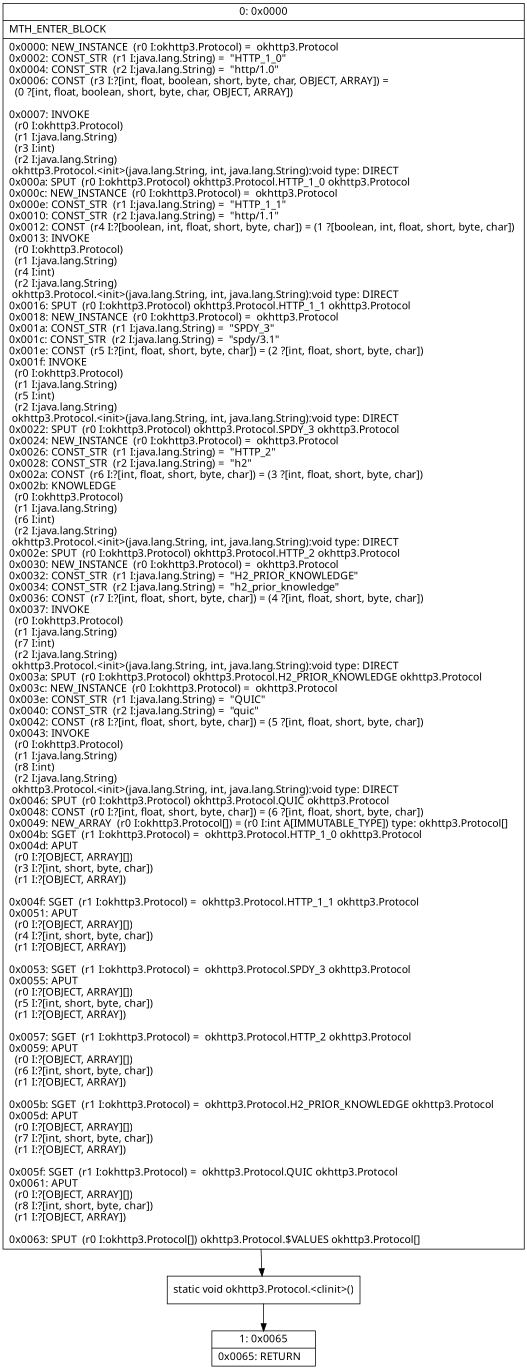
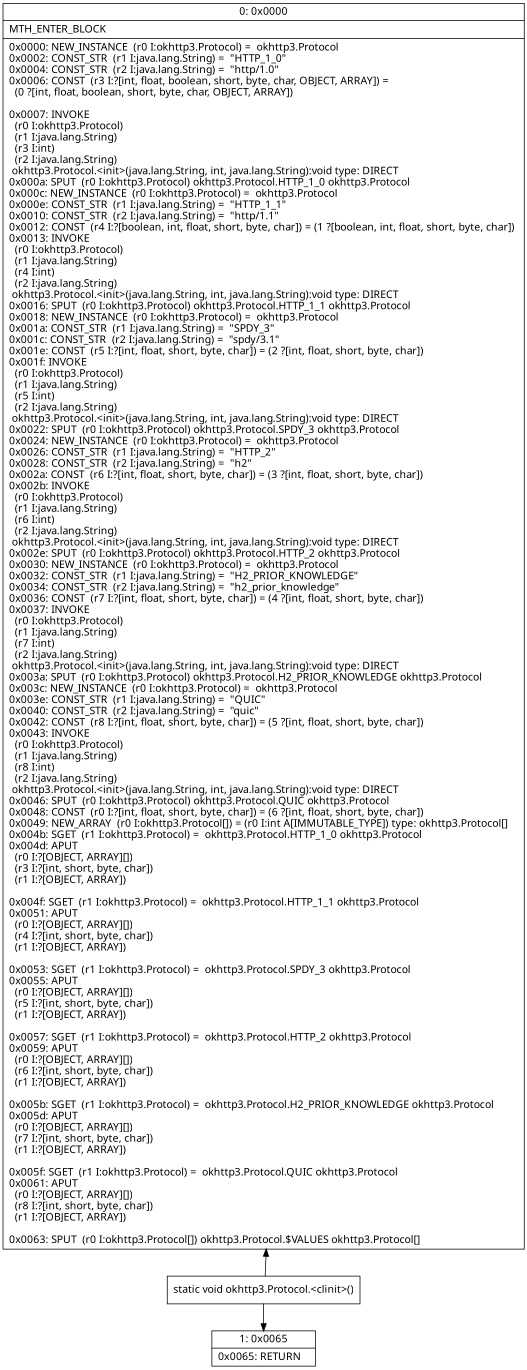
(66, 486) -> (52, 486)
(261, 1259) -> (266, 1266)
